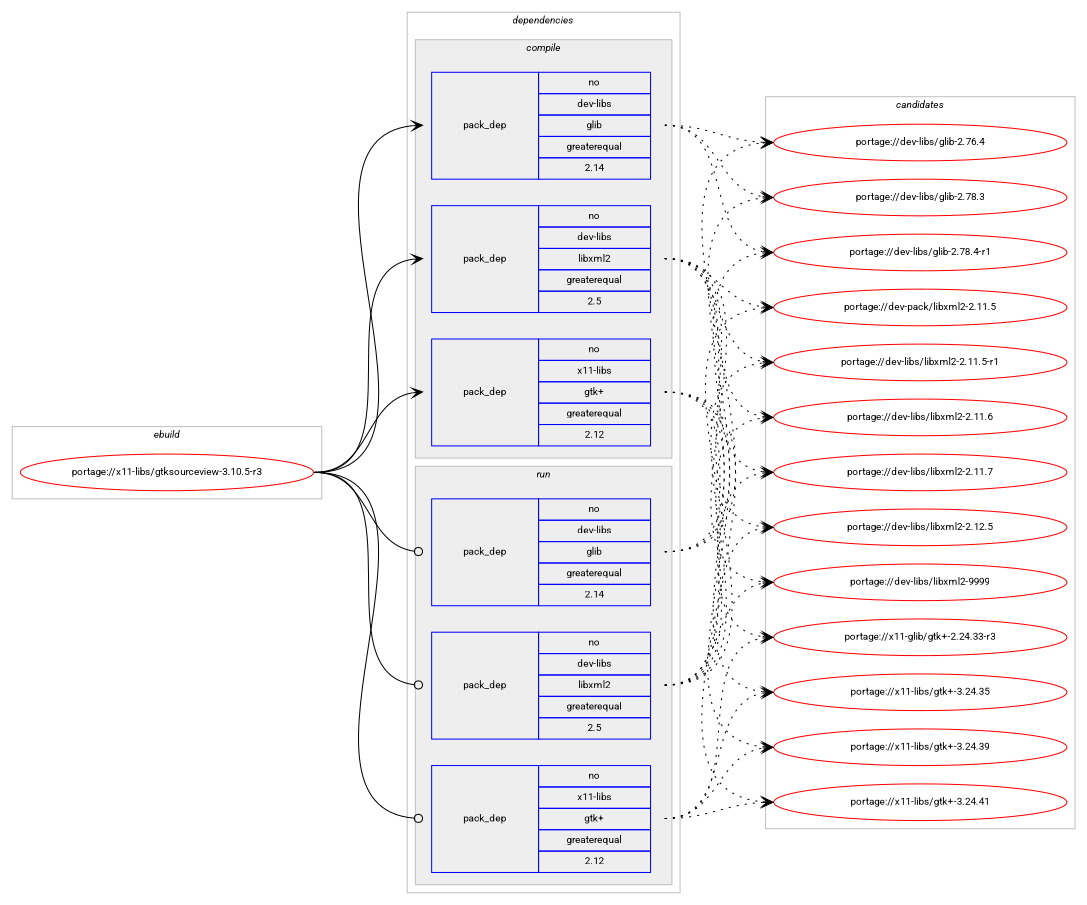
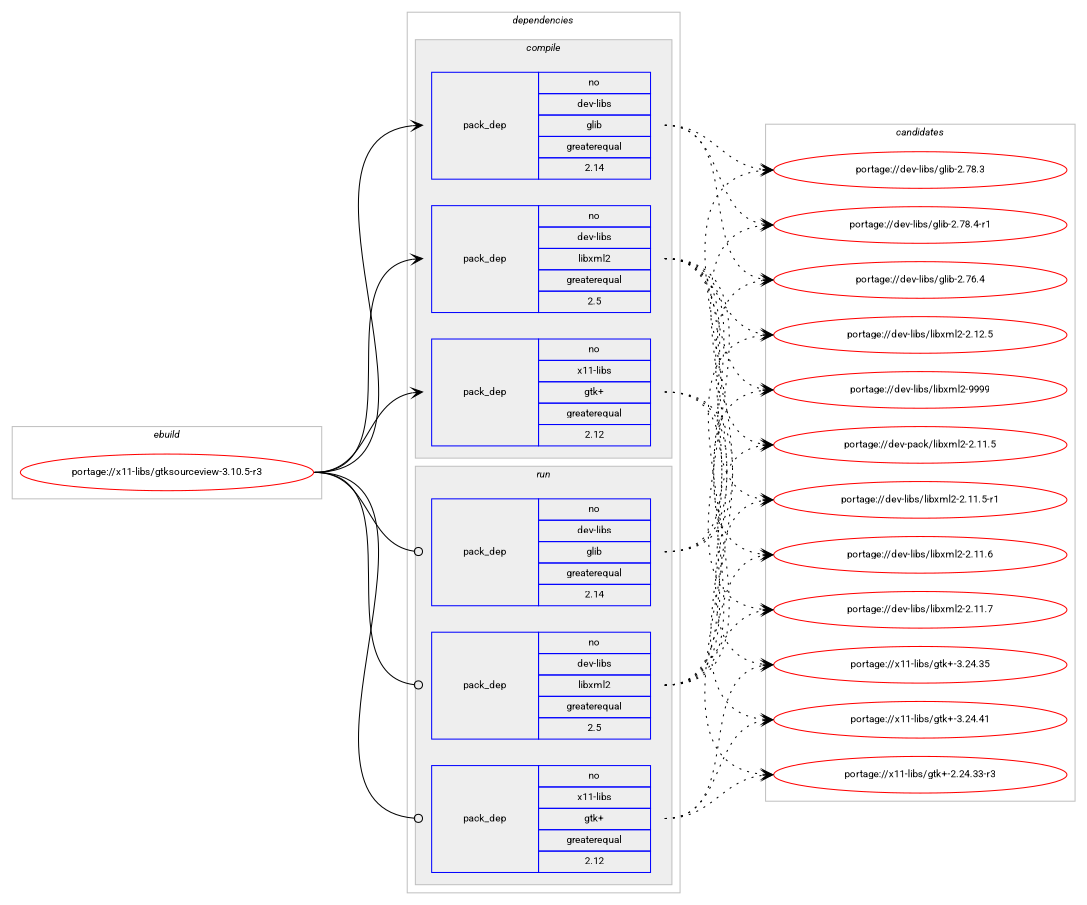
(920, 637) -> (920, 775)
(920, 747) -> none
